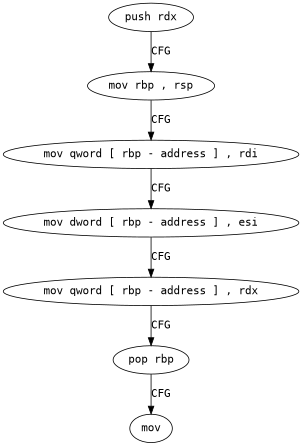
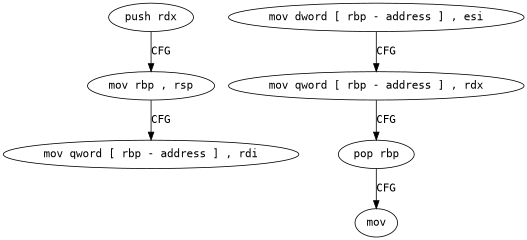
(151, 185) -> none
